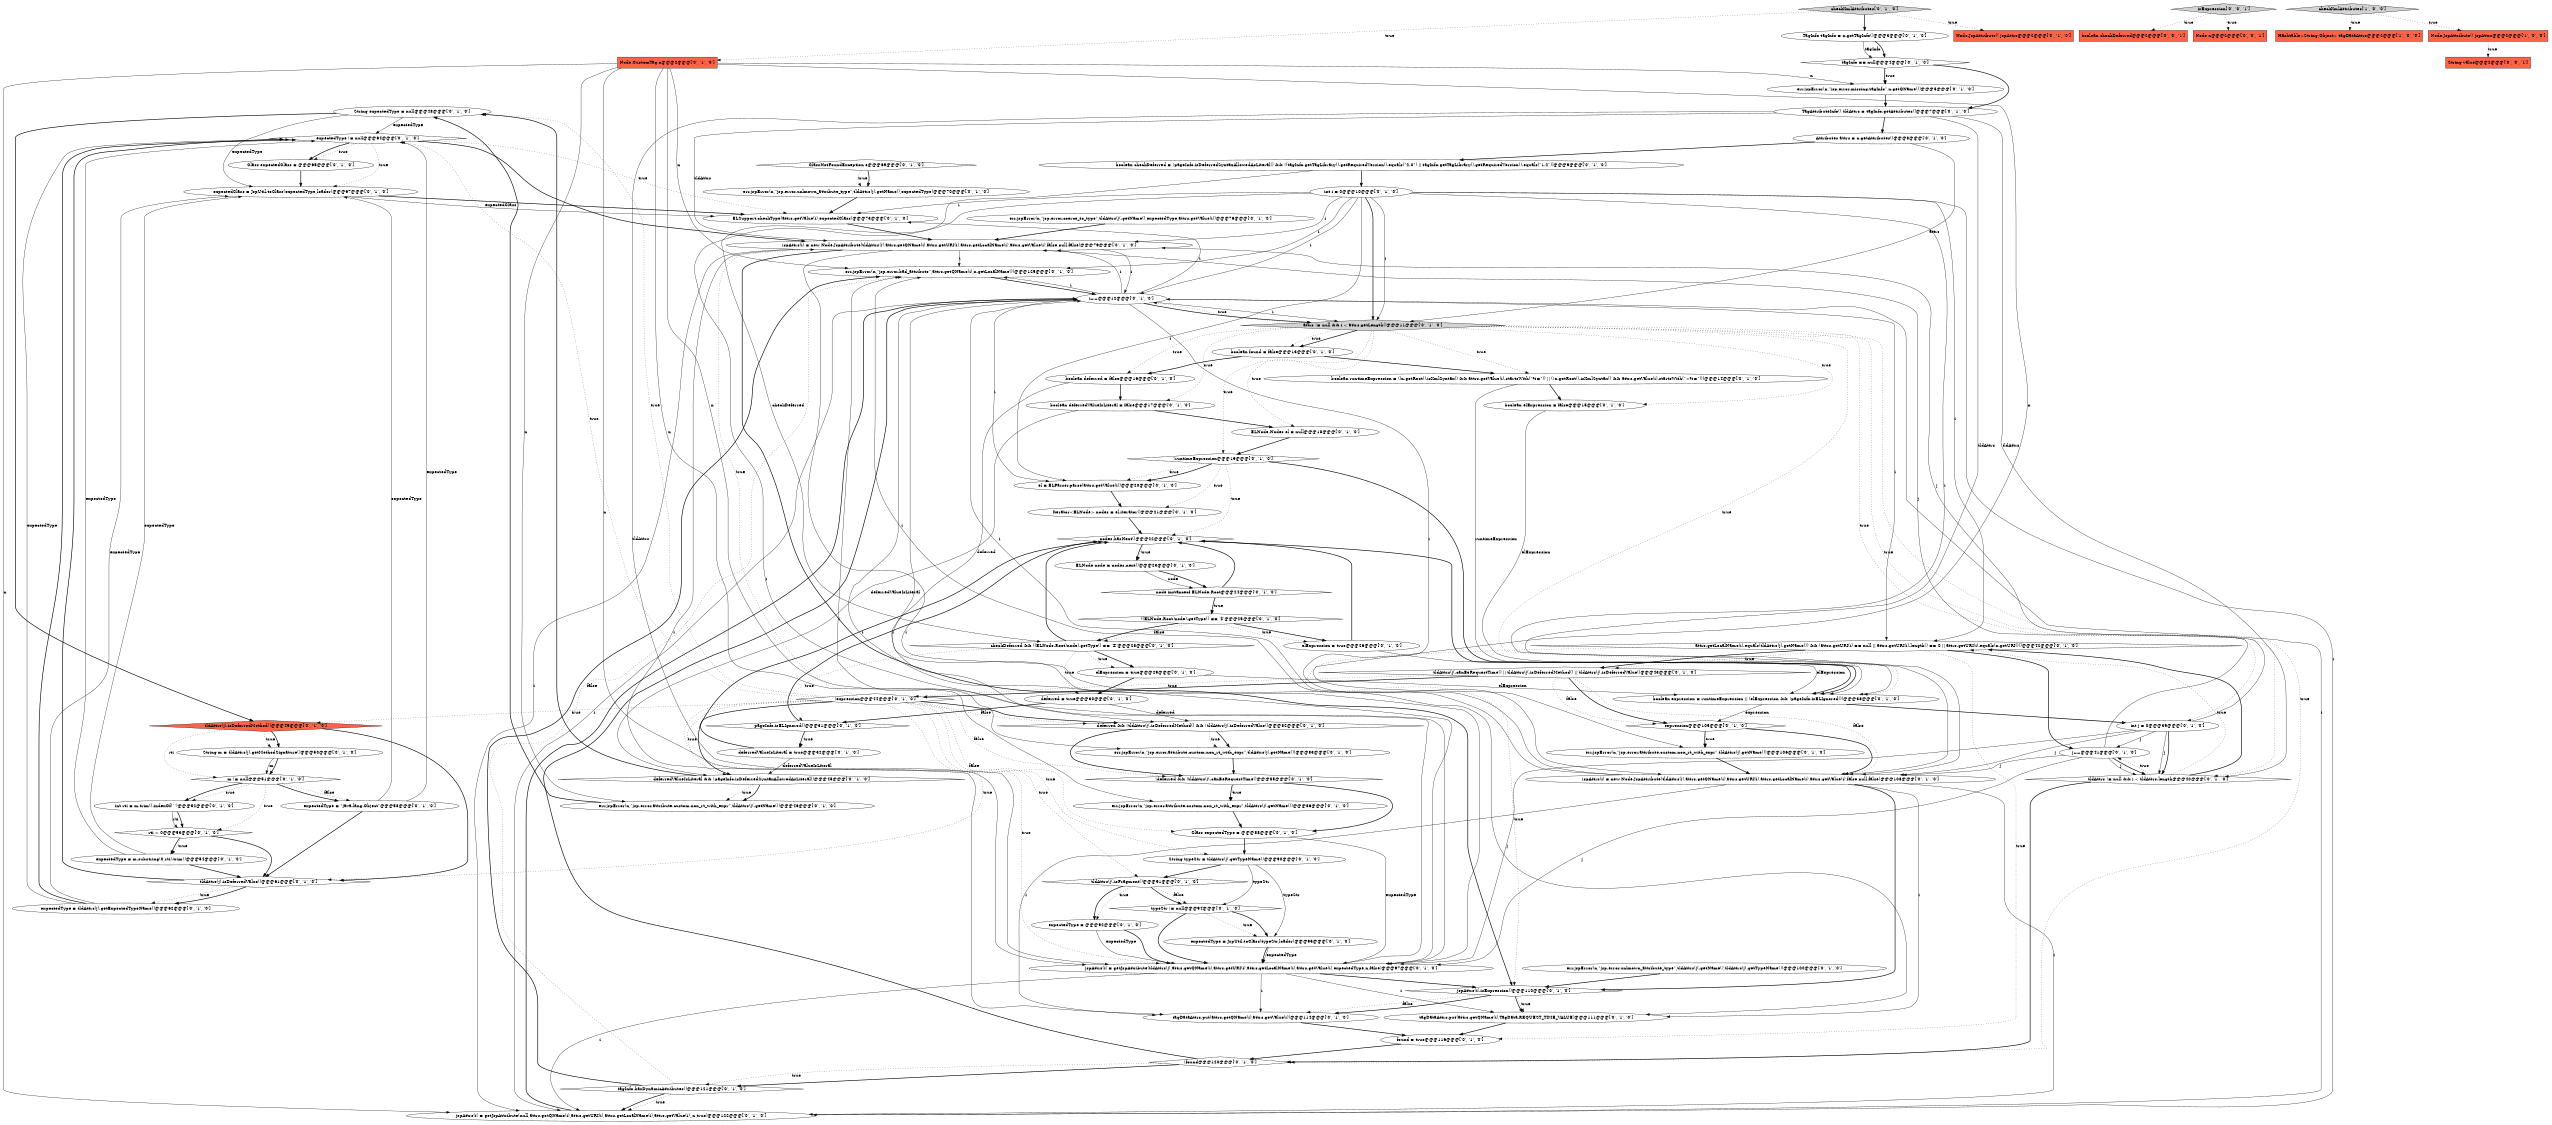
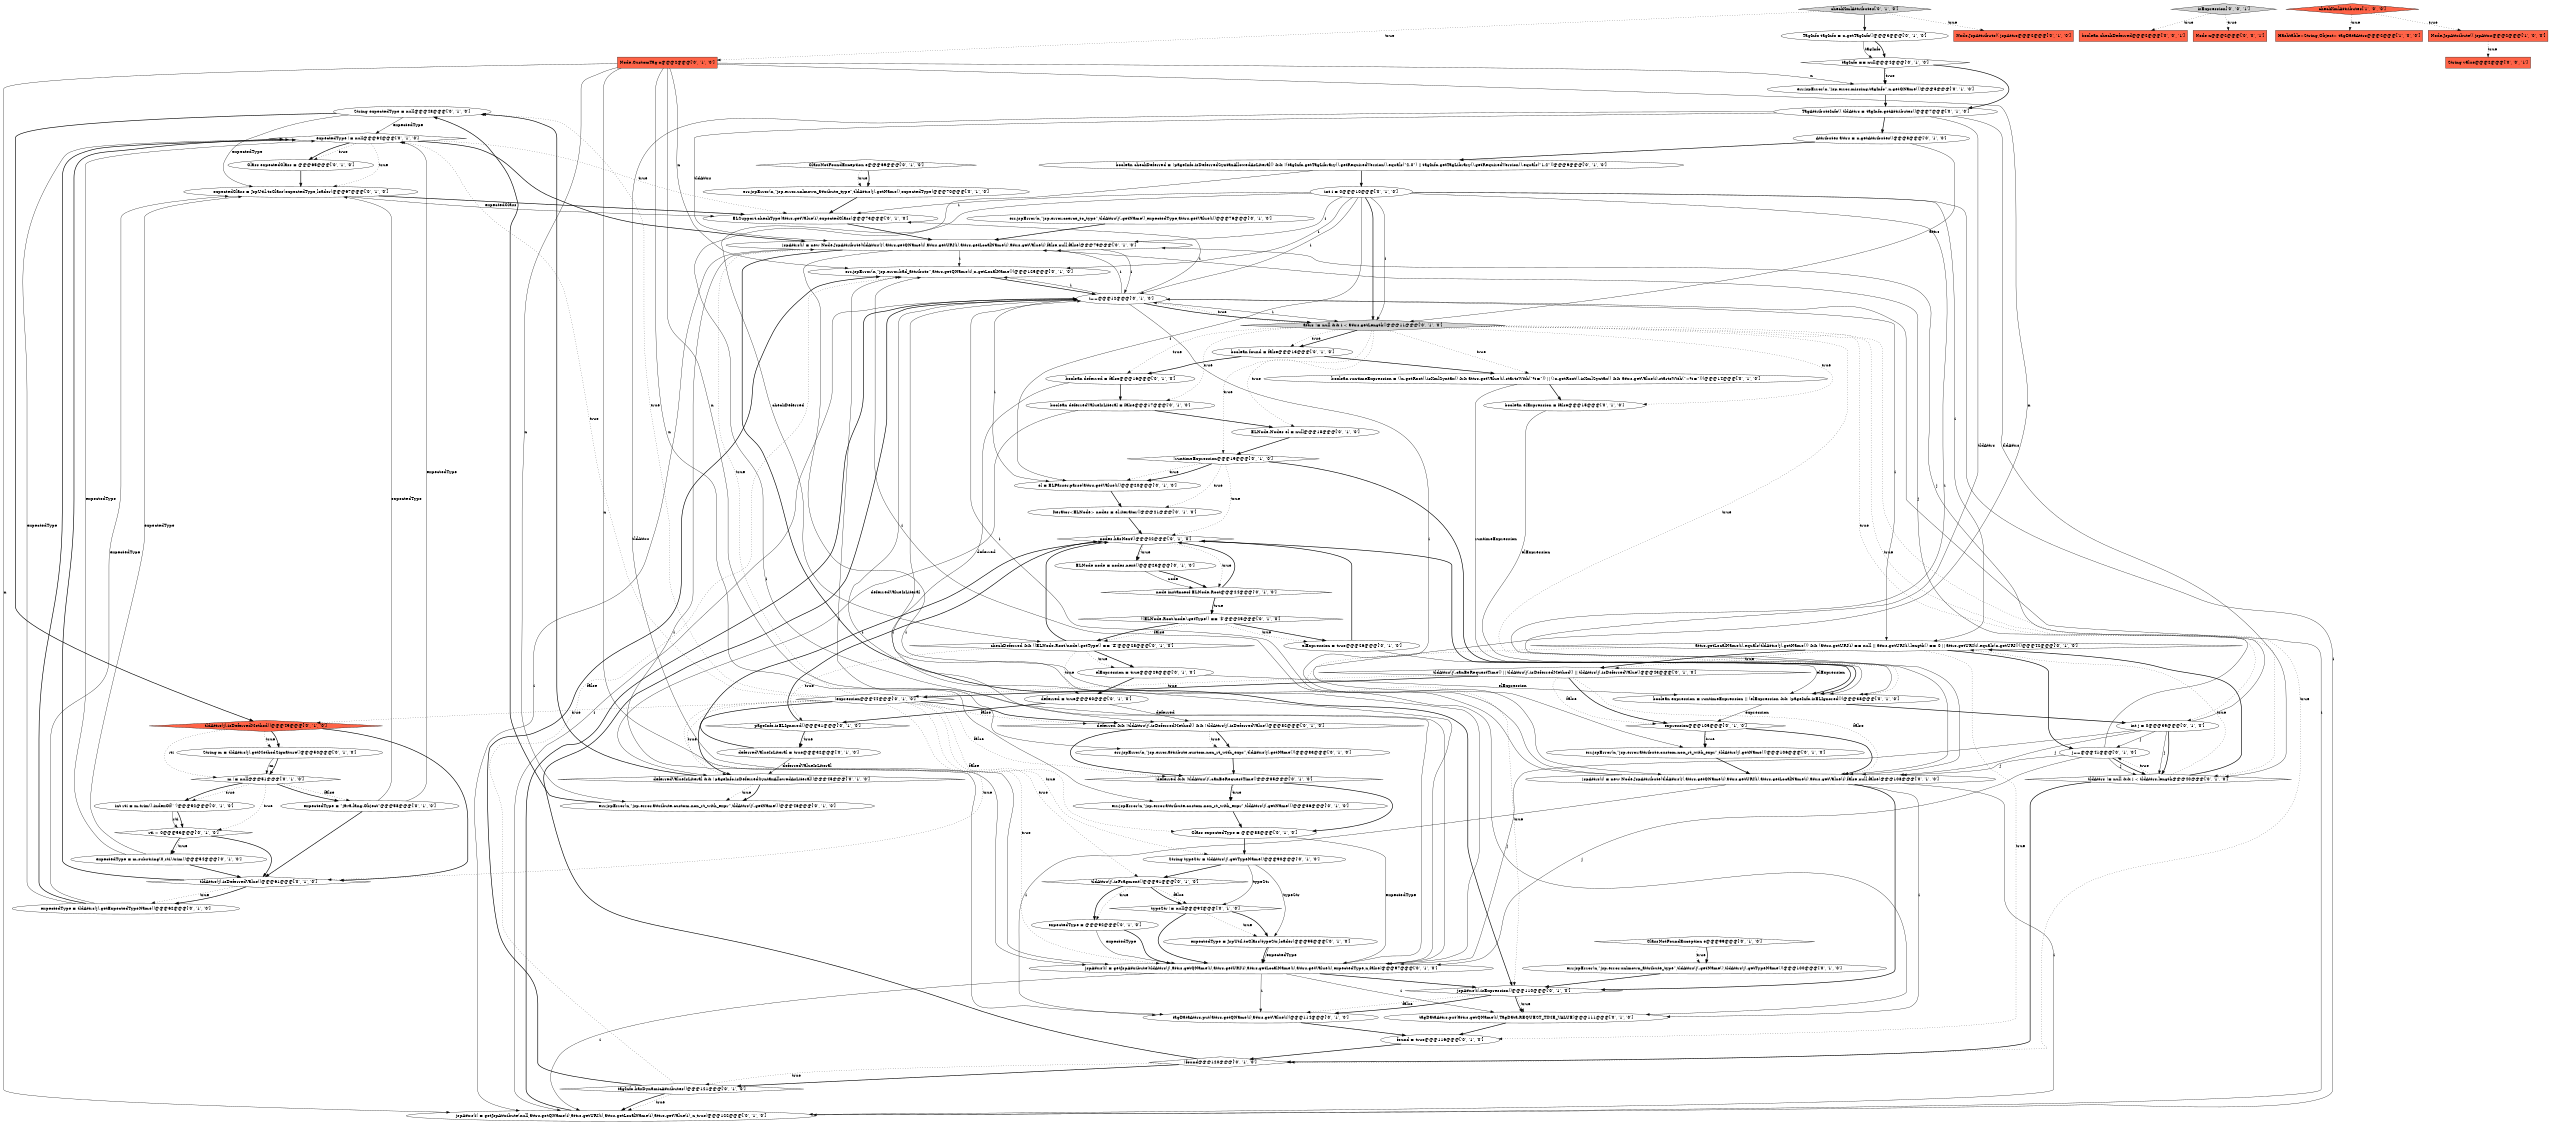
(2352, 9) -> (2352, 9)
none -> (1207, 553)
none -> (1704, 942)
